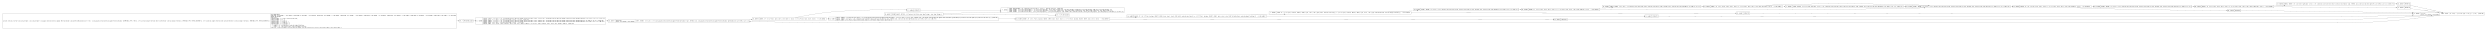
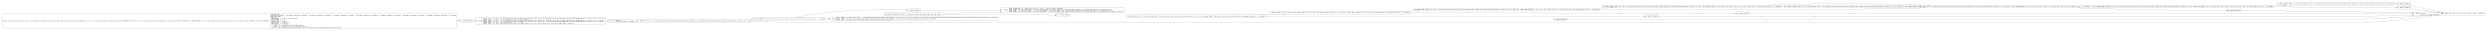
(1063, 19) -> none
